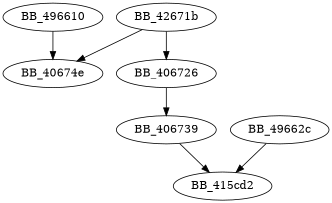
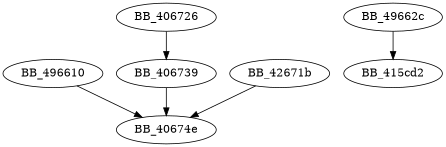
(166, 42) -> none
(192, 155) -> (166, 98)
